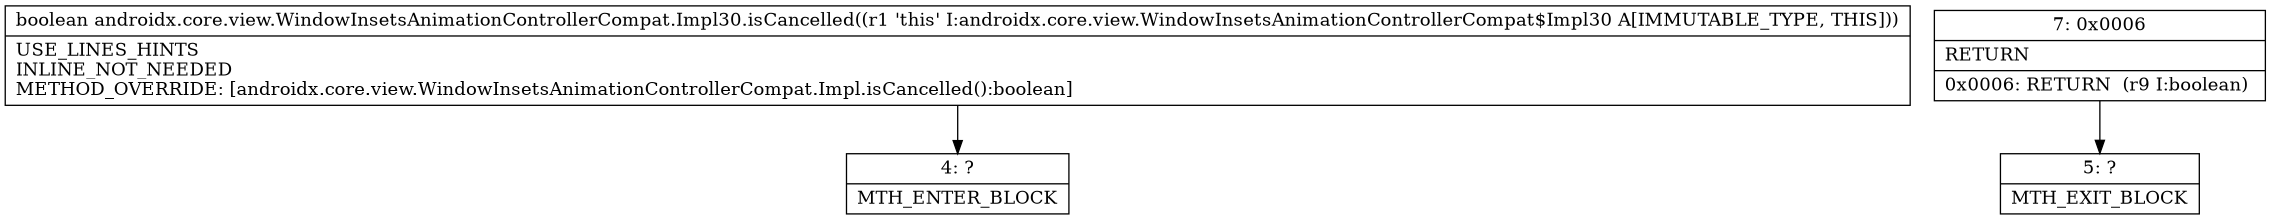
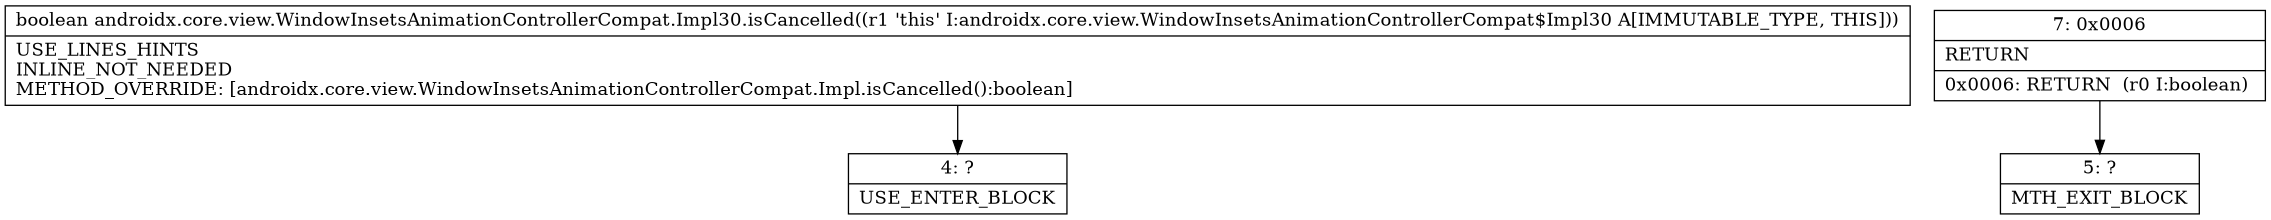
(2100, 85) -> (2100, 85)
(958, 198) -> (958, 198)
